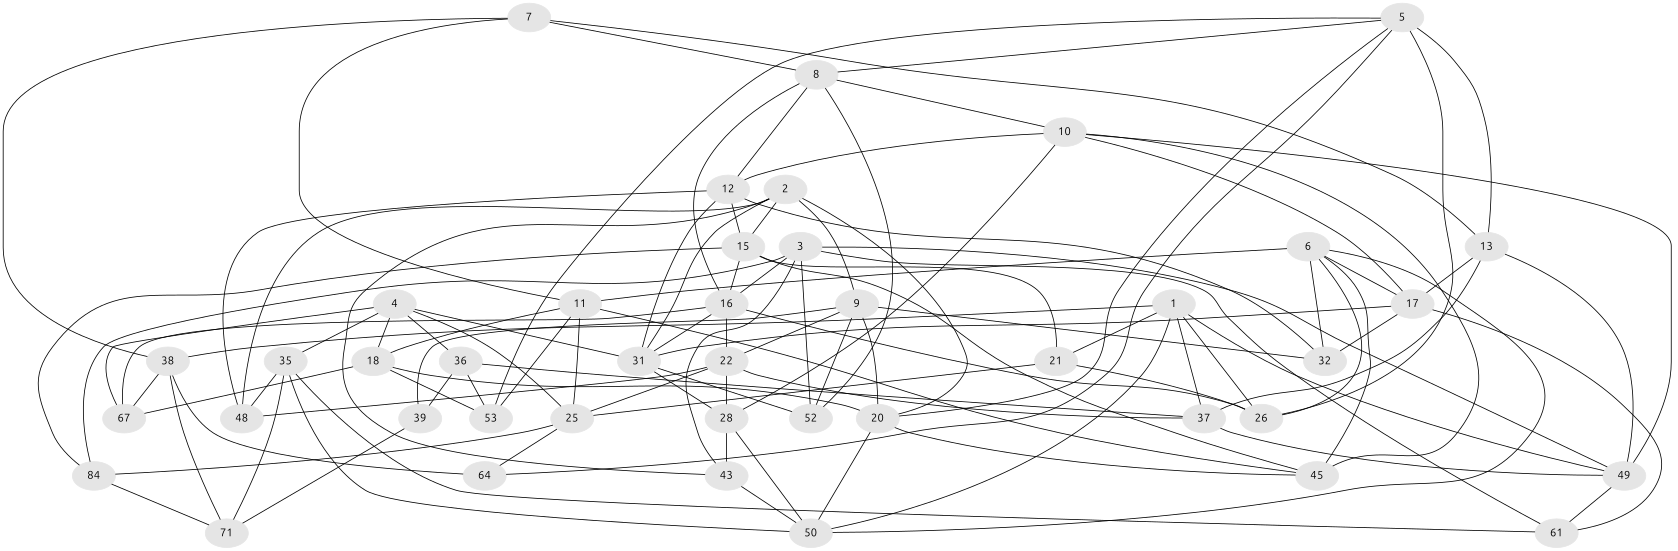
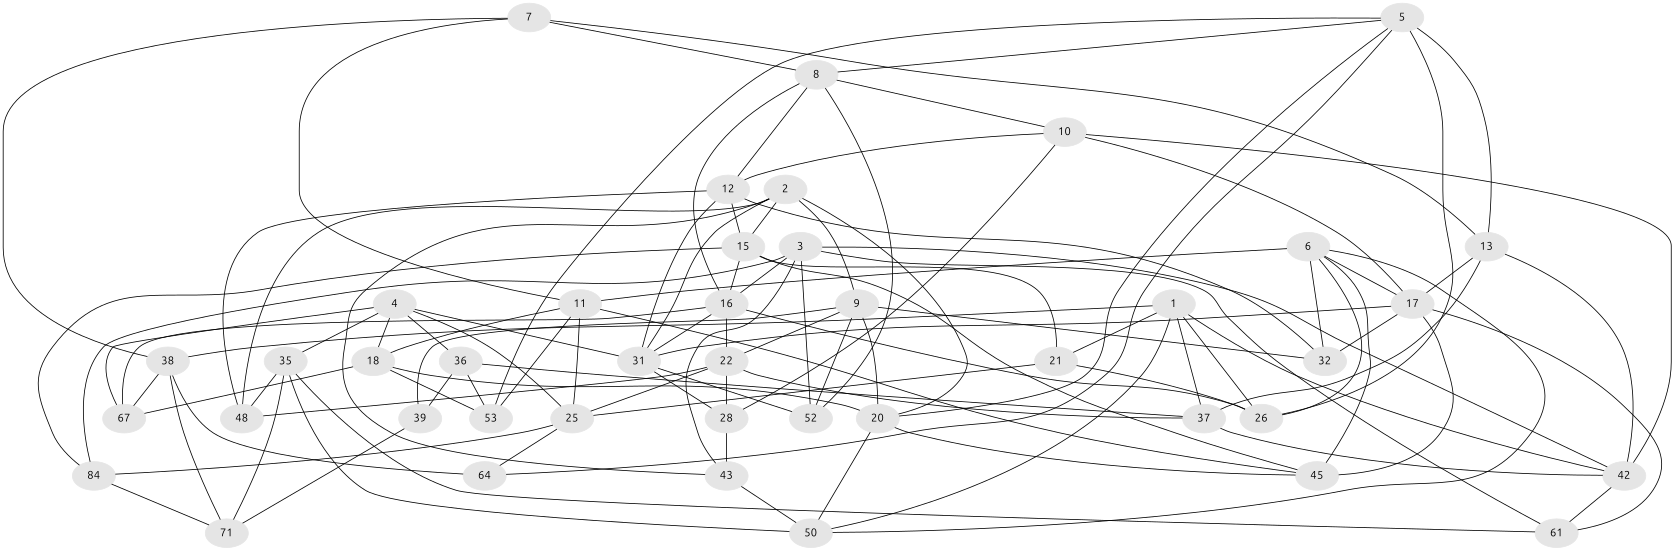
(1406, 248) -> (1447, 423)
(769, 476) -> none
(1624, 476) -> (1624, 476)
